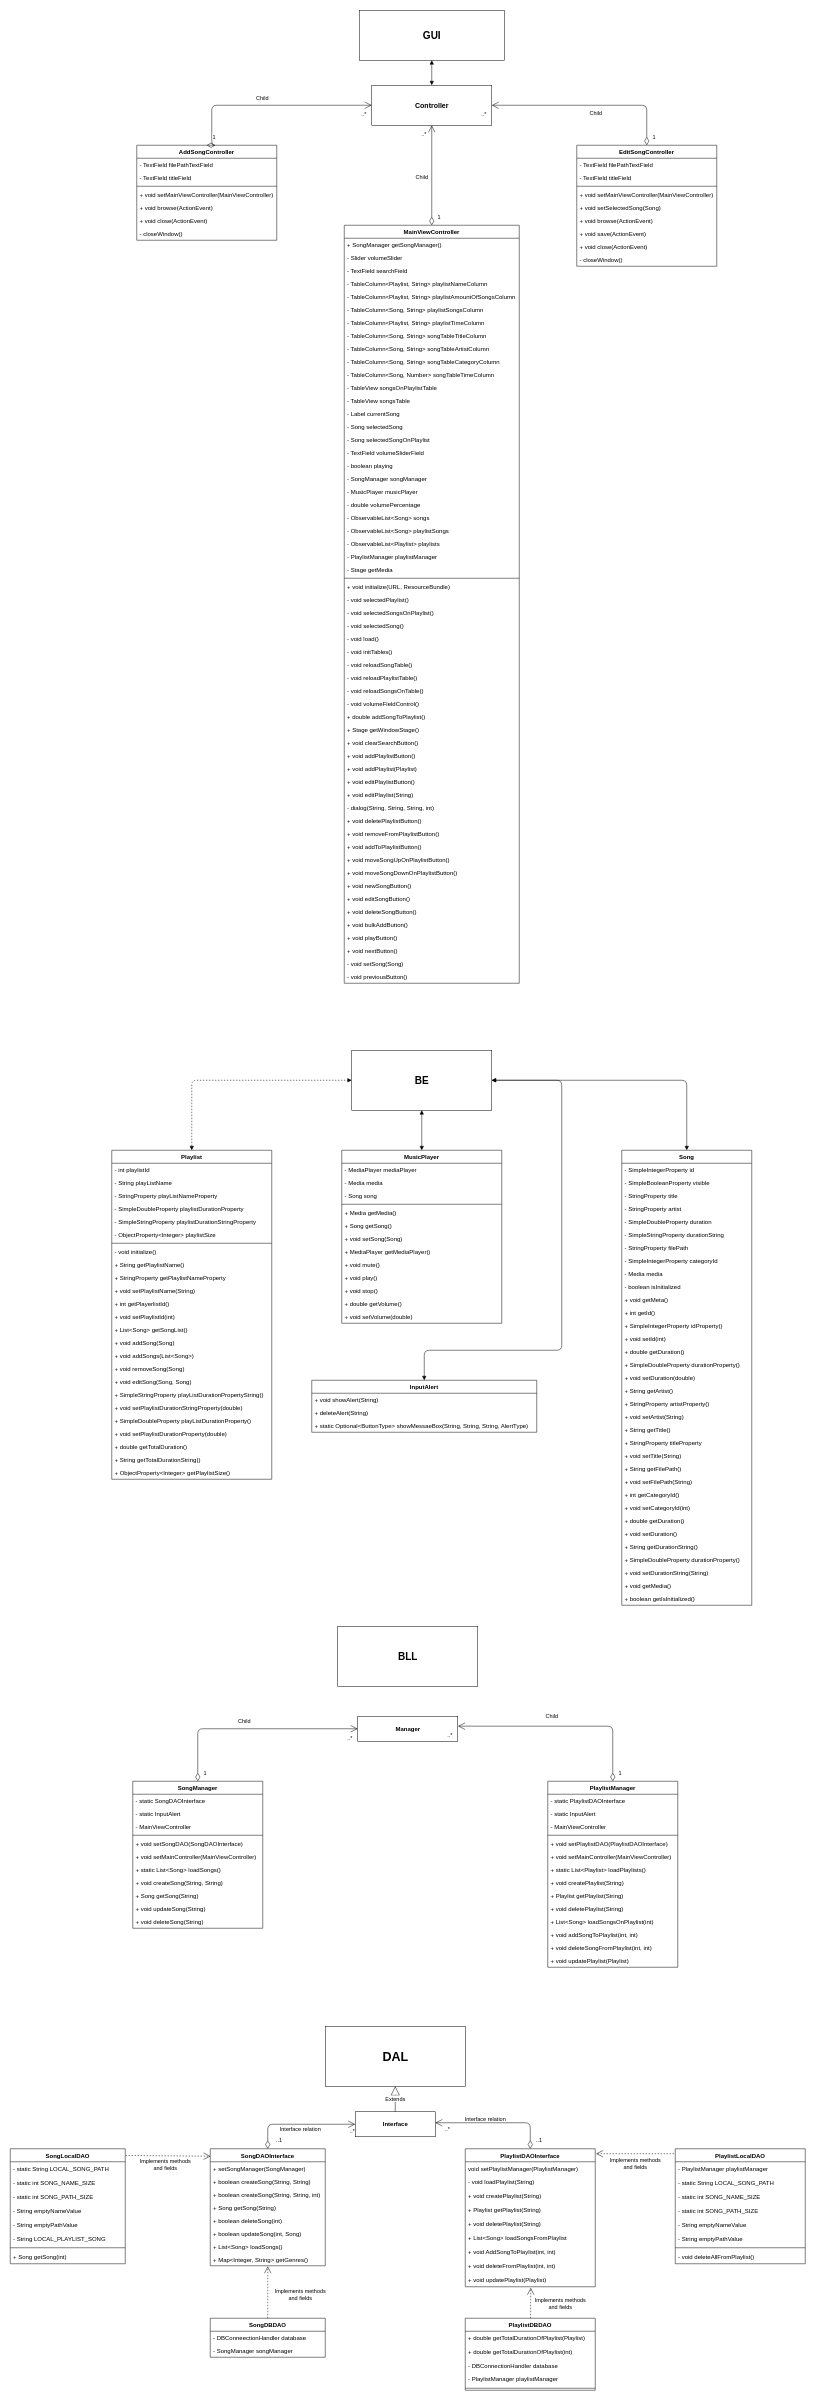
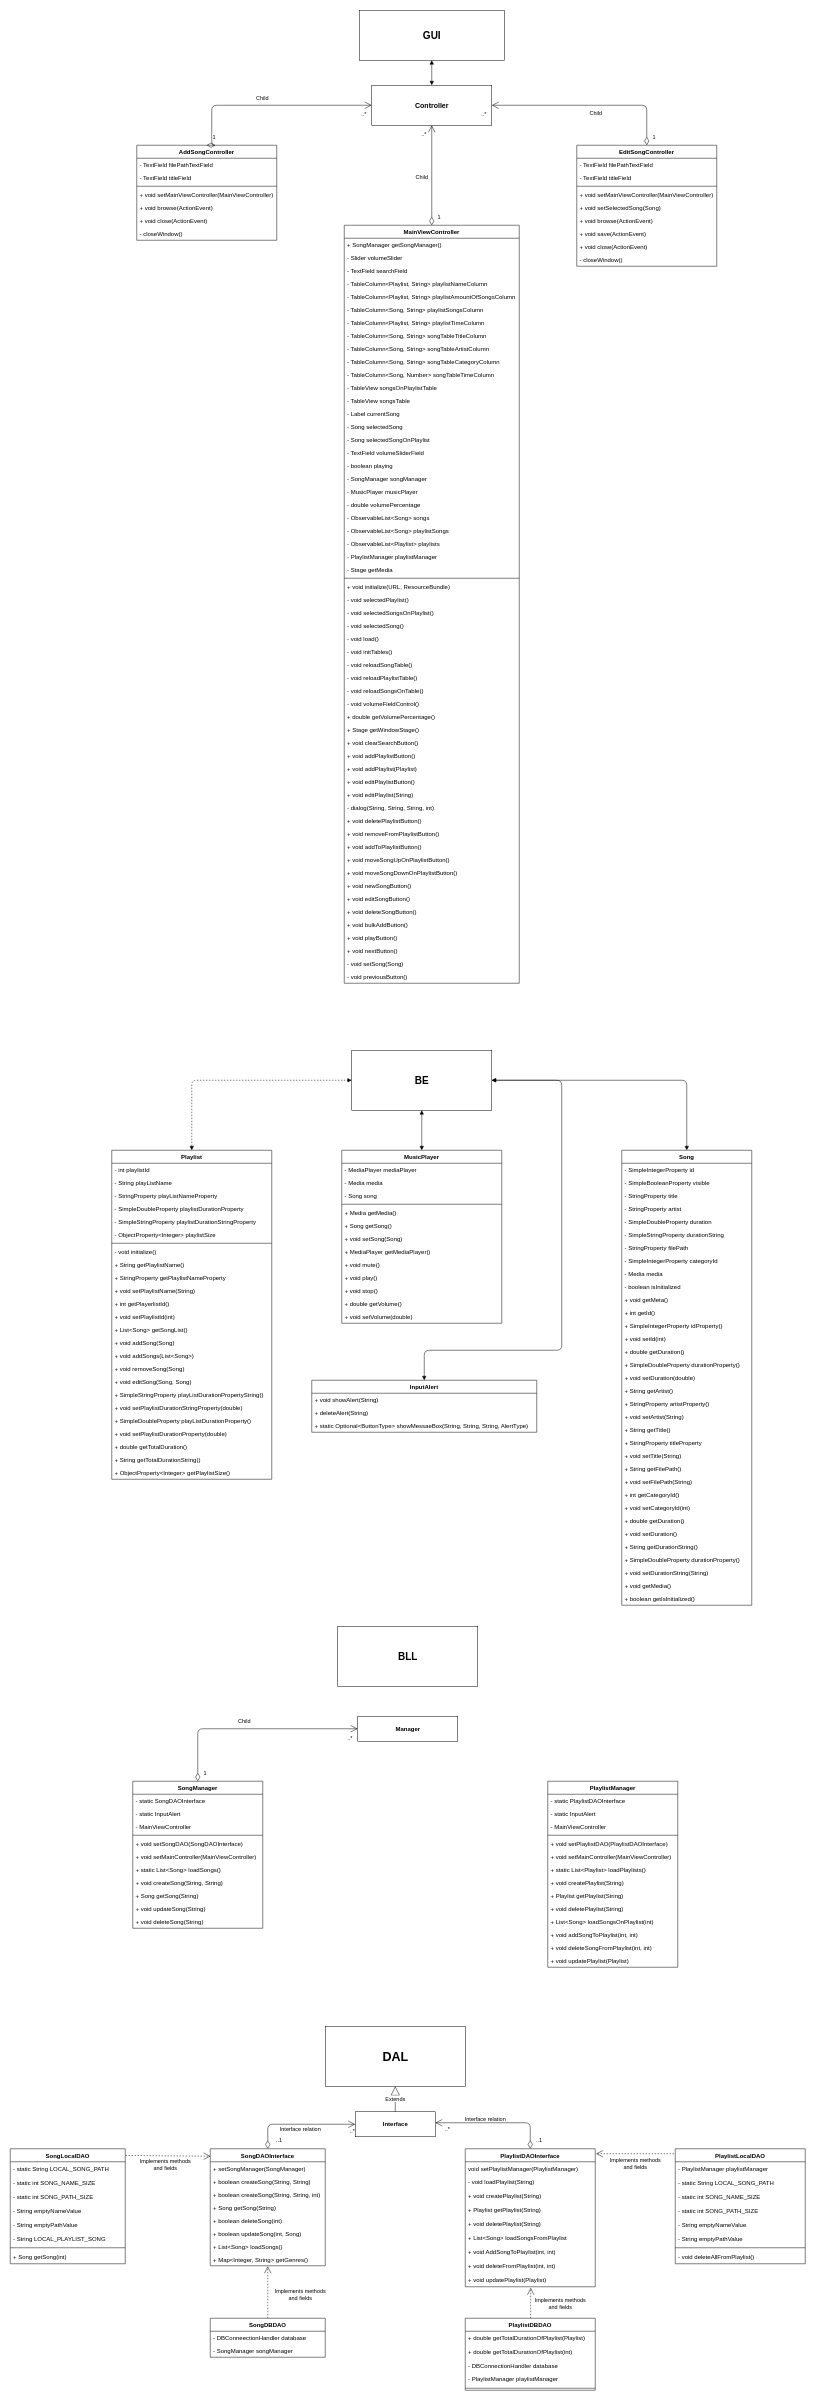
(389, 717) -> (394, 717)
(560, 1726) -> none
